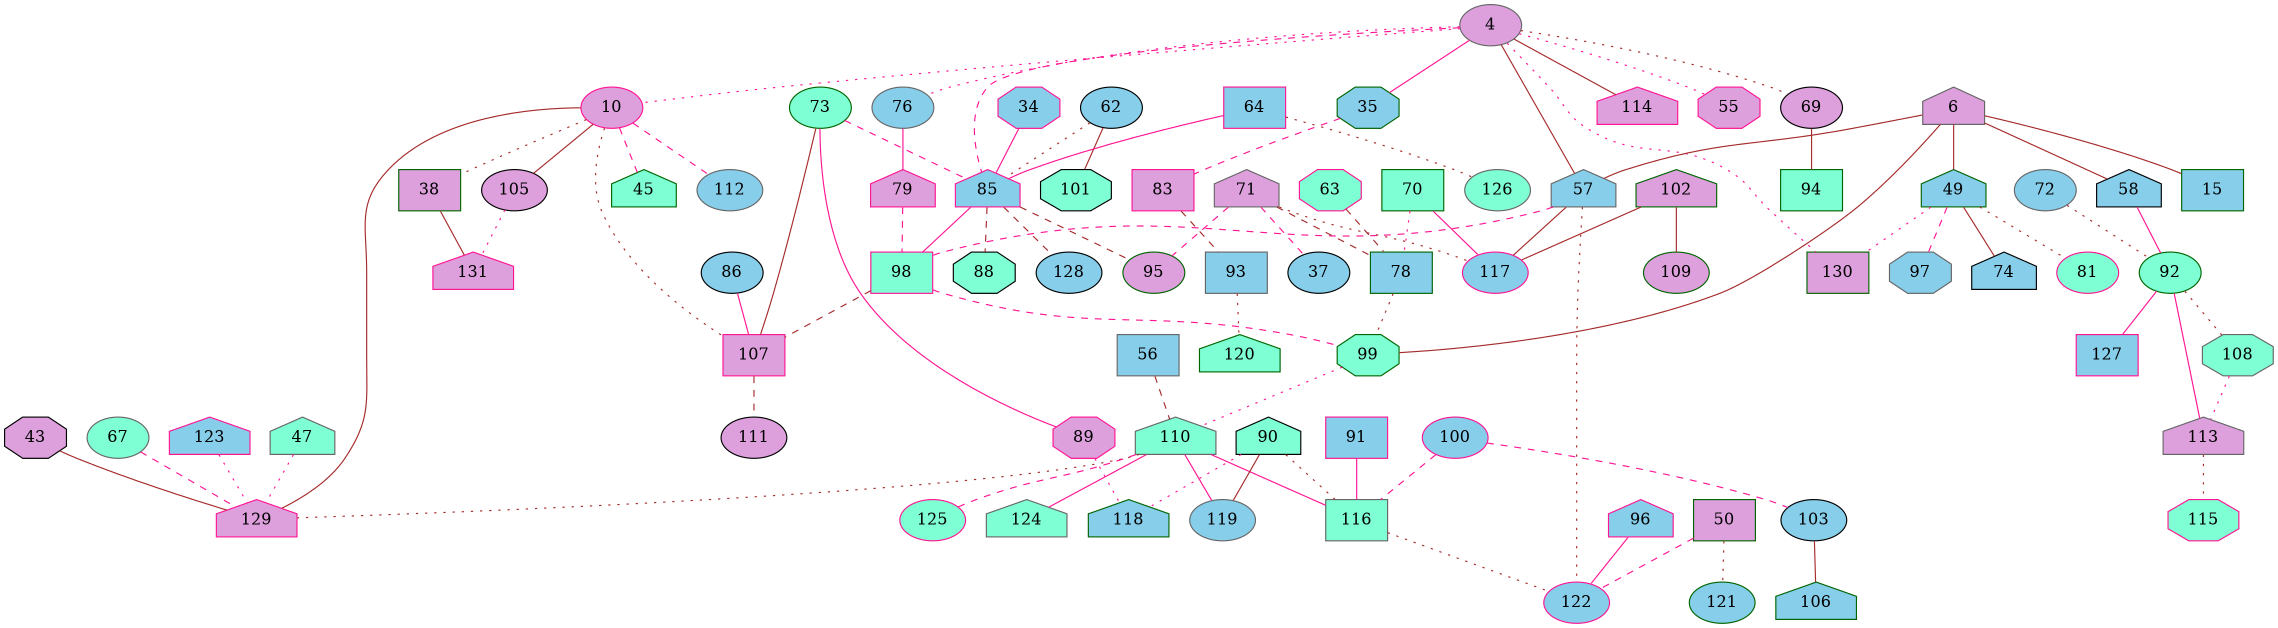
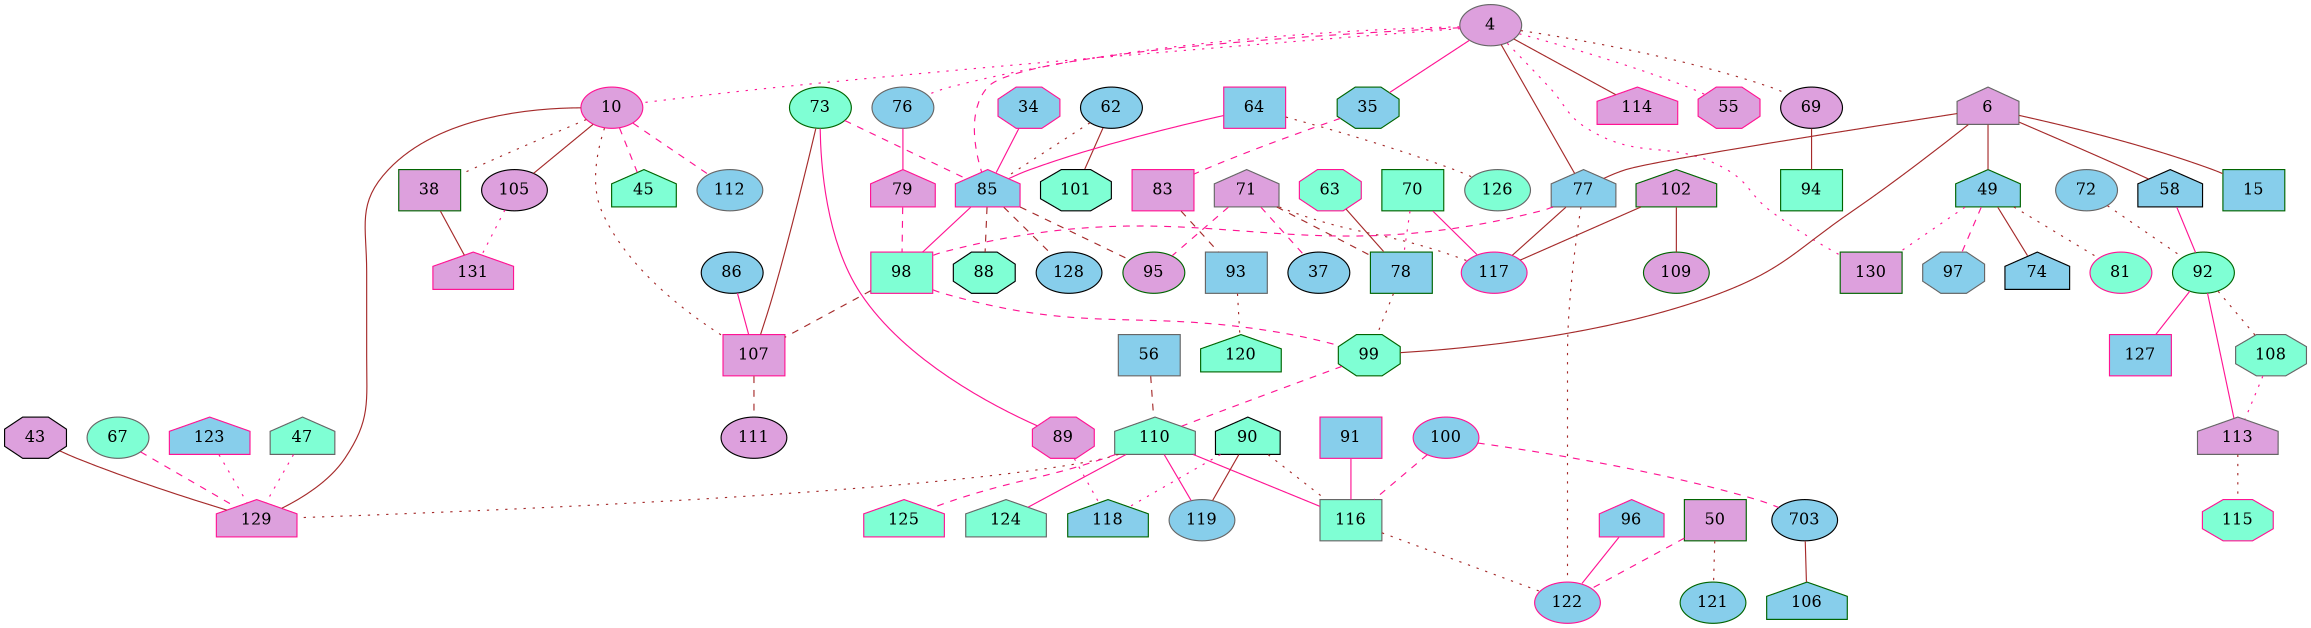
(1584, 190) -> (1584, 190)
(1359, 224) -> (1358, 223)
(1272, 397) -> (1262, 396)
(933, 520) -> (904, 520)
(1814, 520) -> (1805, 520)
